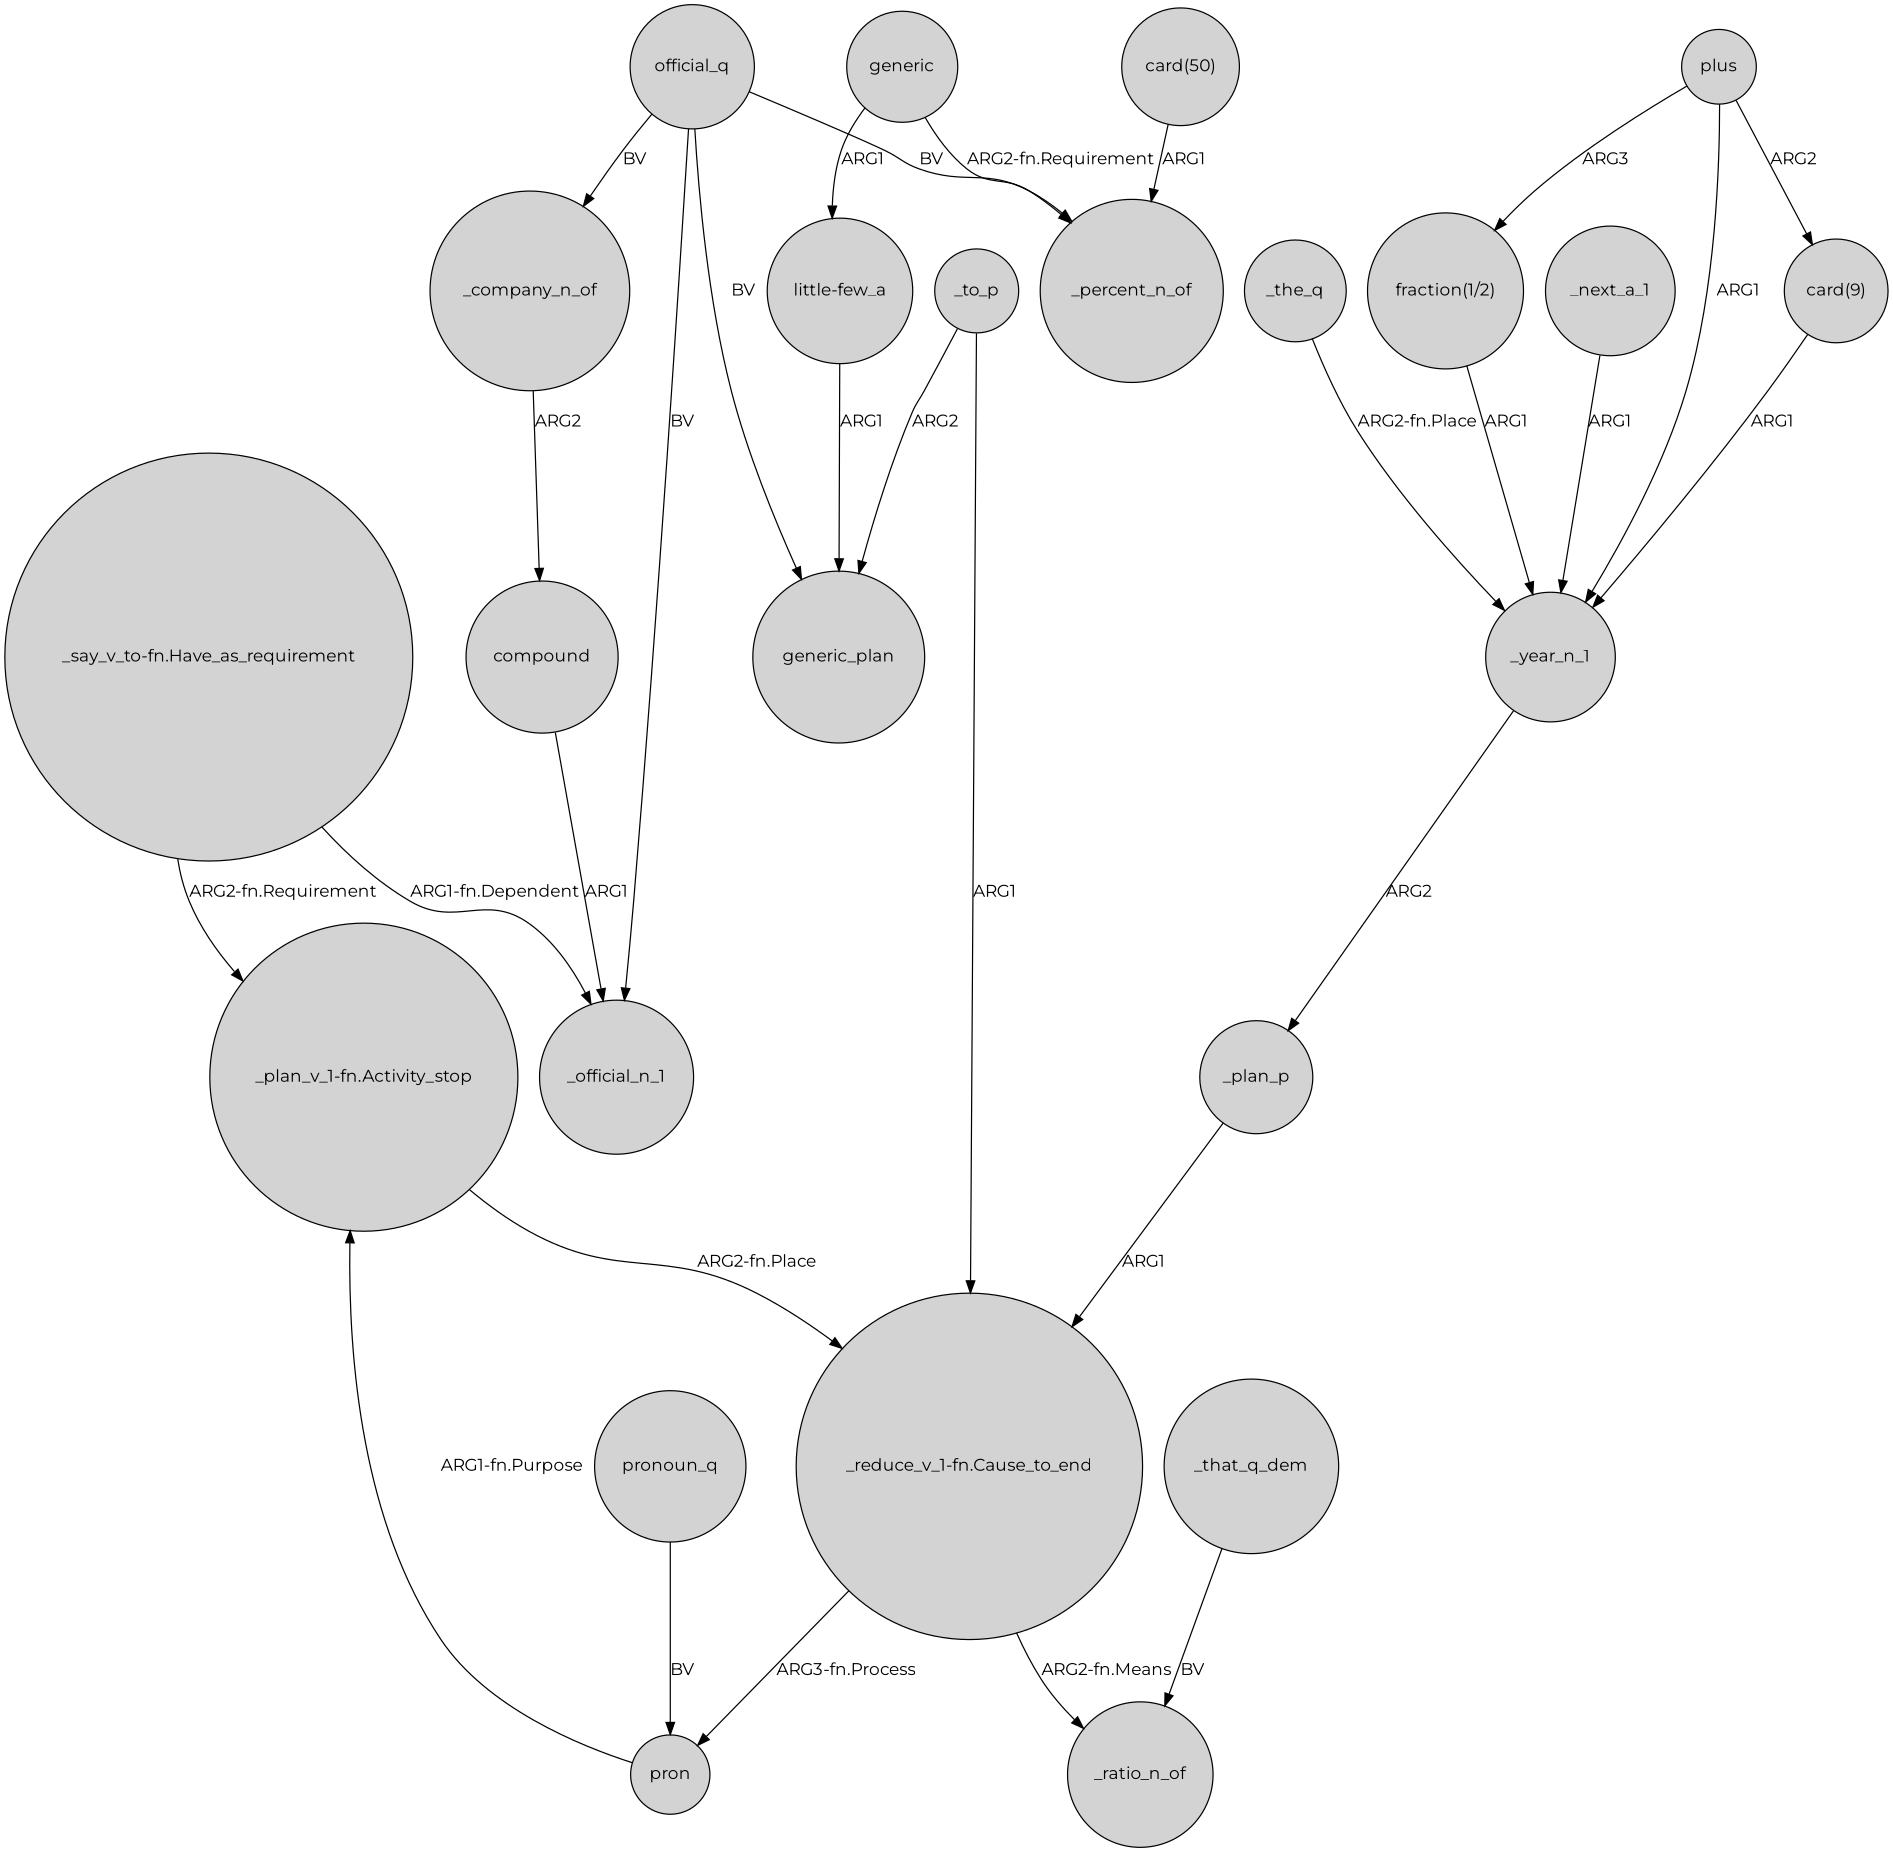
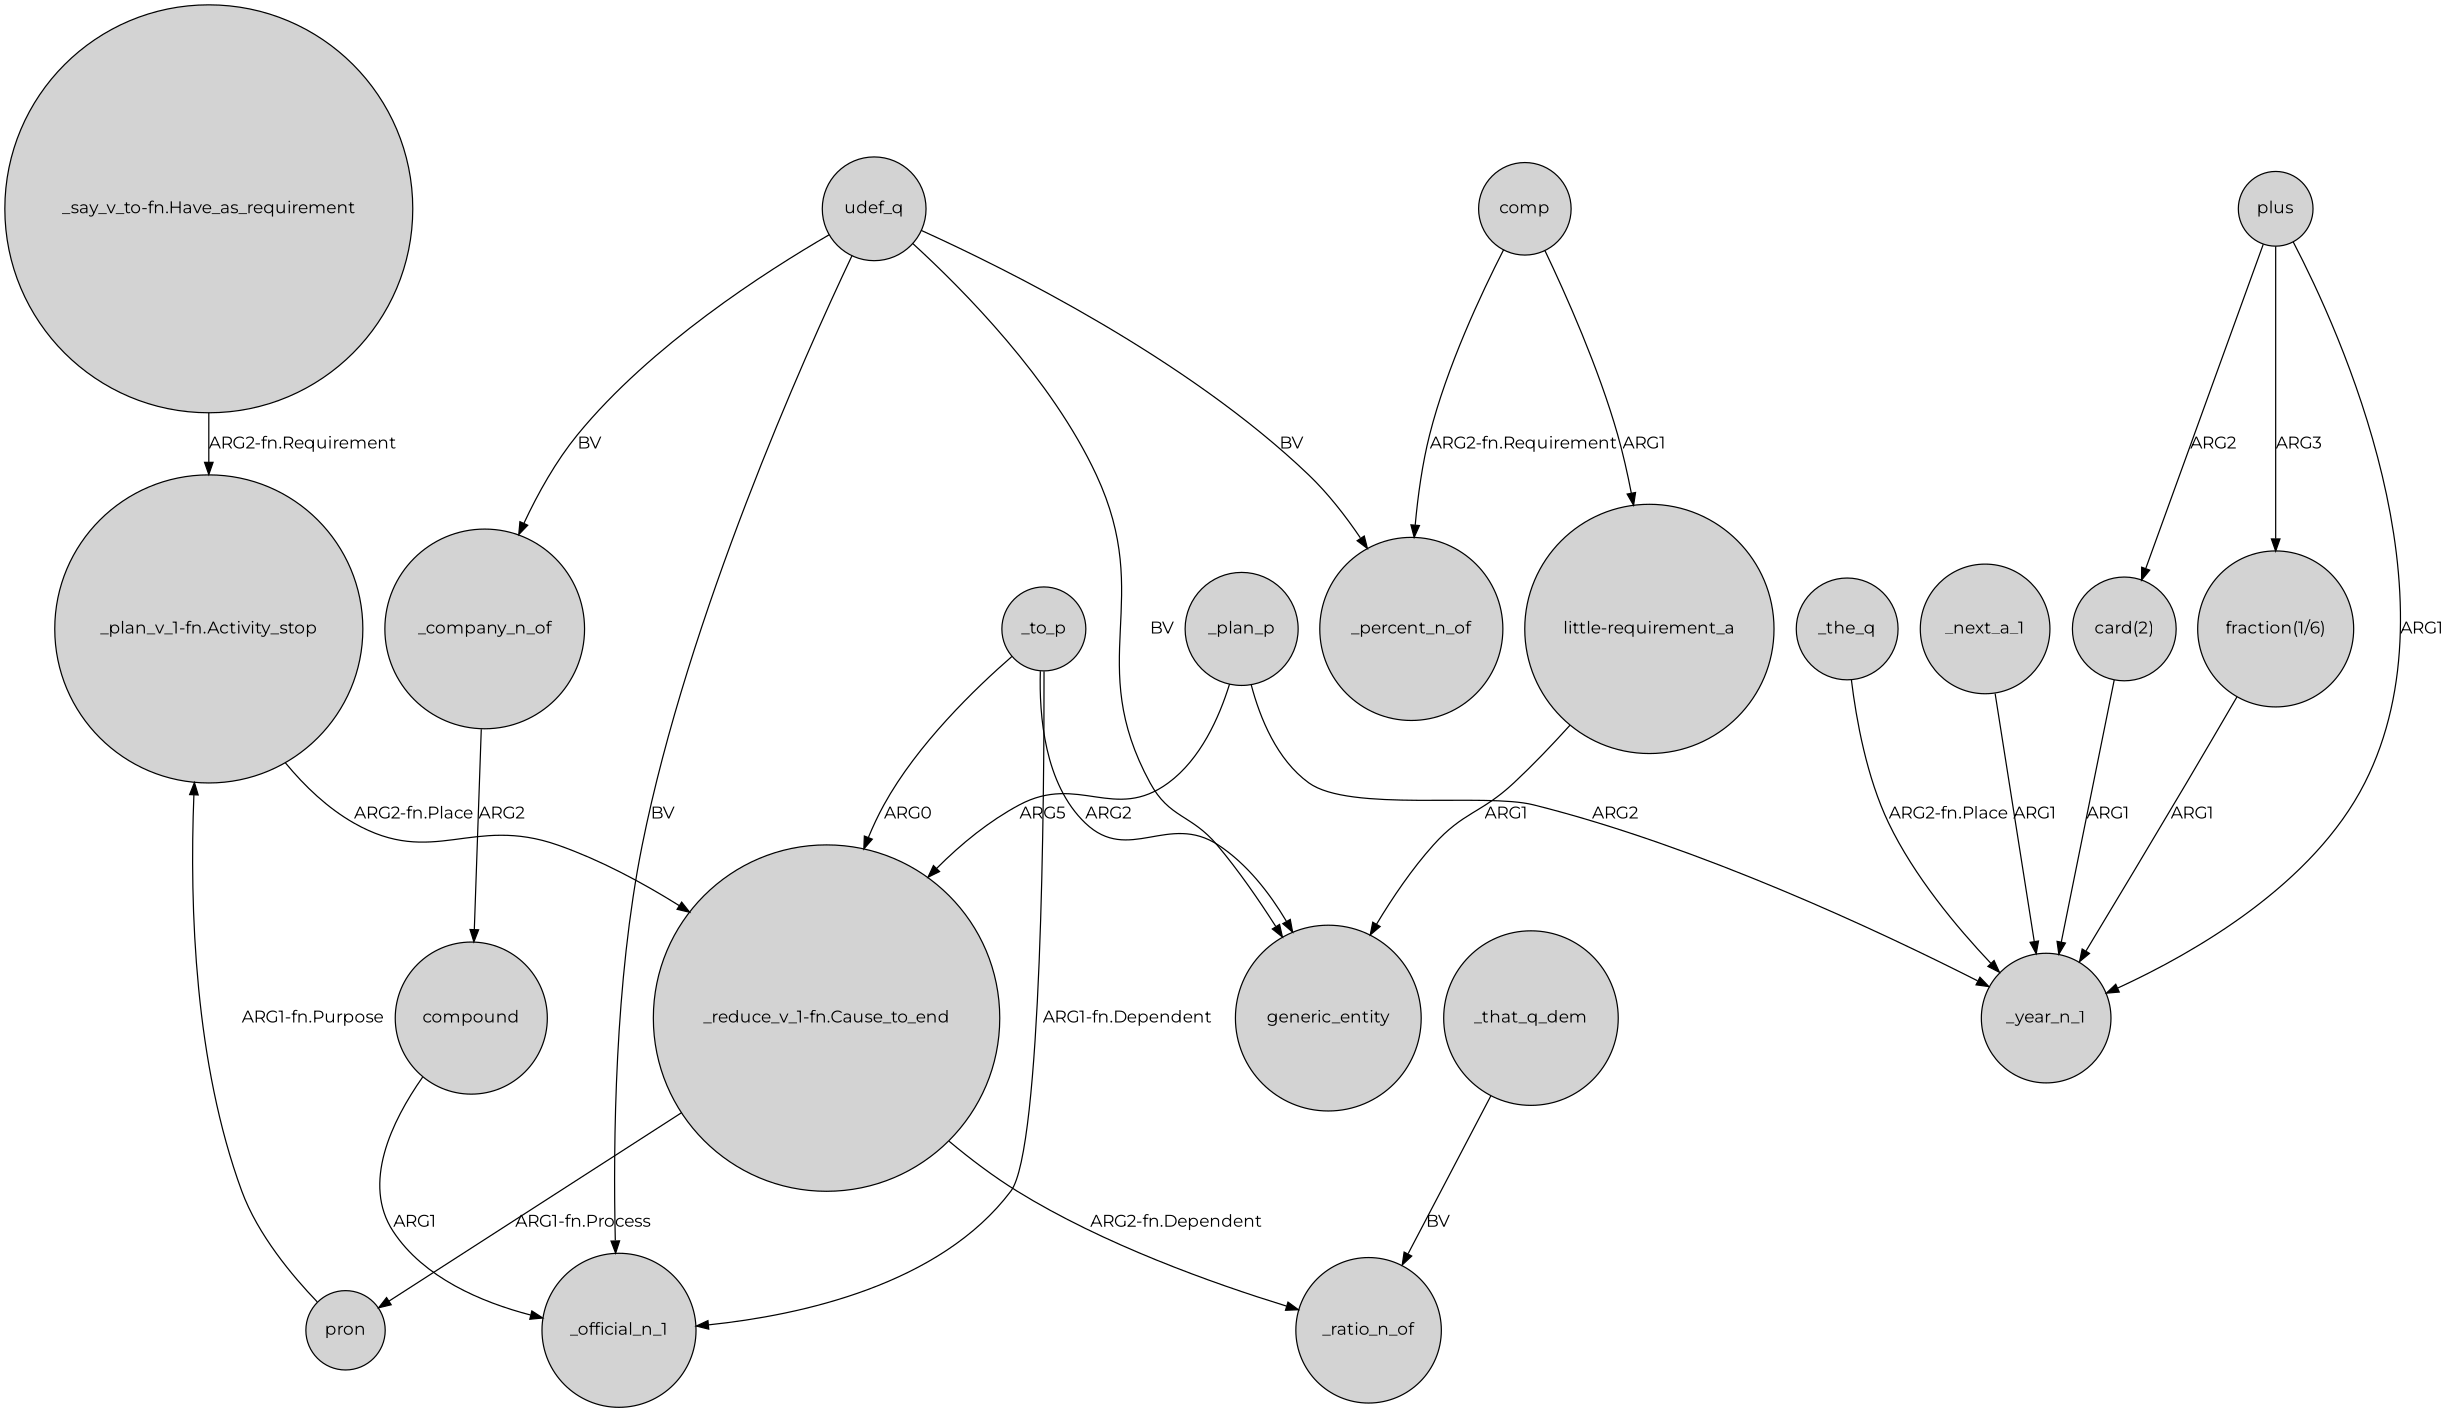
(692, 67) -> (874, 209)
(902, 67) -> (1525, 209)
(1181, 67) -> none
(840, 291) -> (1649, 629)
(1445, 291) -> (2276, 629)
(1836, 291) -> (2124, 629)
(839, 657) -> (1328, 1018)
(1404, 866) -> (1598, 823)
(995, 892) -> (908, 814)
(457, 912) -> (1030, 1102)
(1144, 1262) -> (1043, 814)
(670, 1466) -> none
(847, 1670) -> (584, 1222)
(1107, 1670) -> (1177, 1222)
